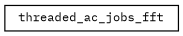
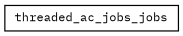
(92, 18) -> (92, 18)
